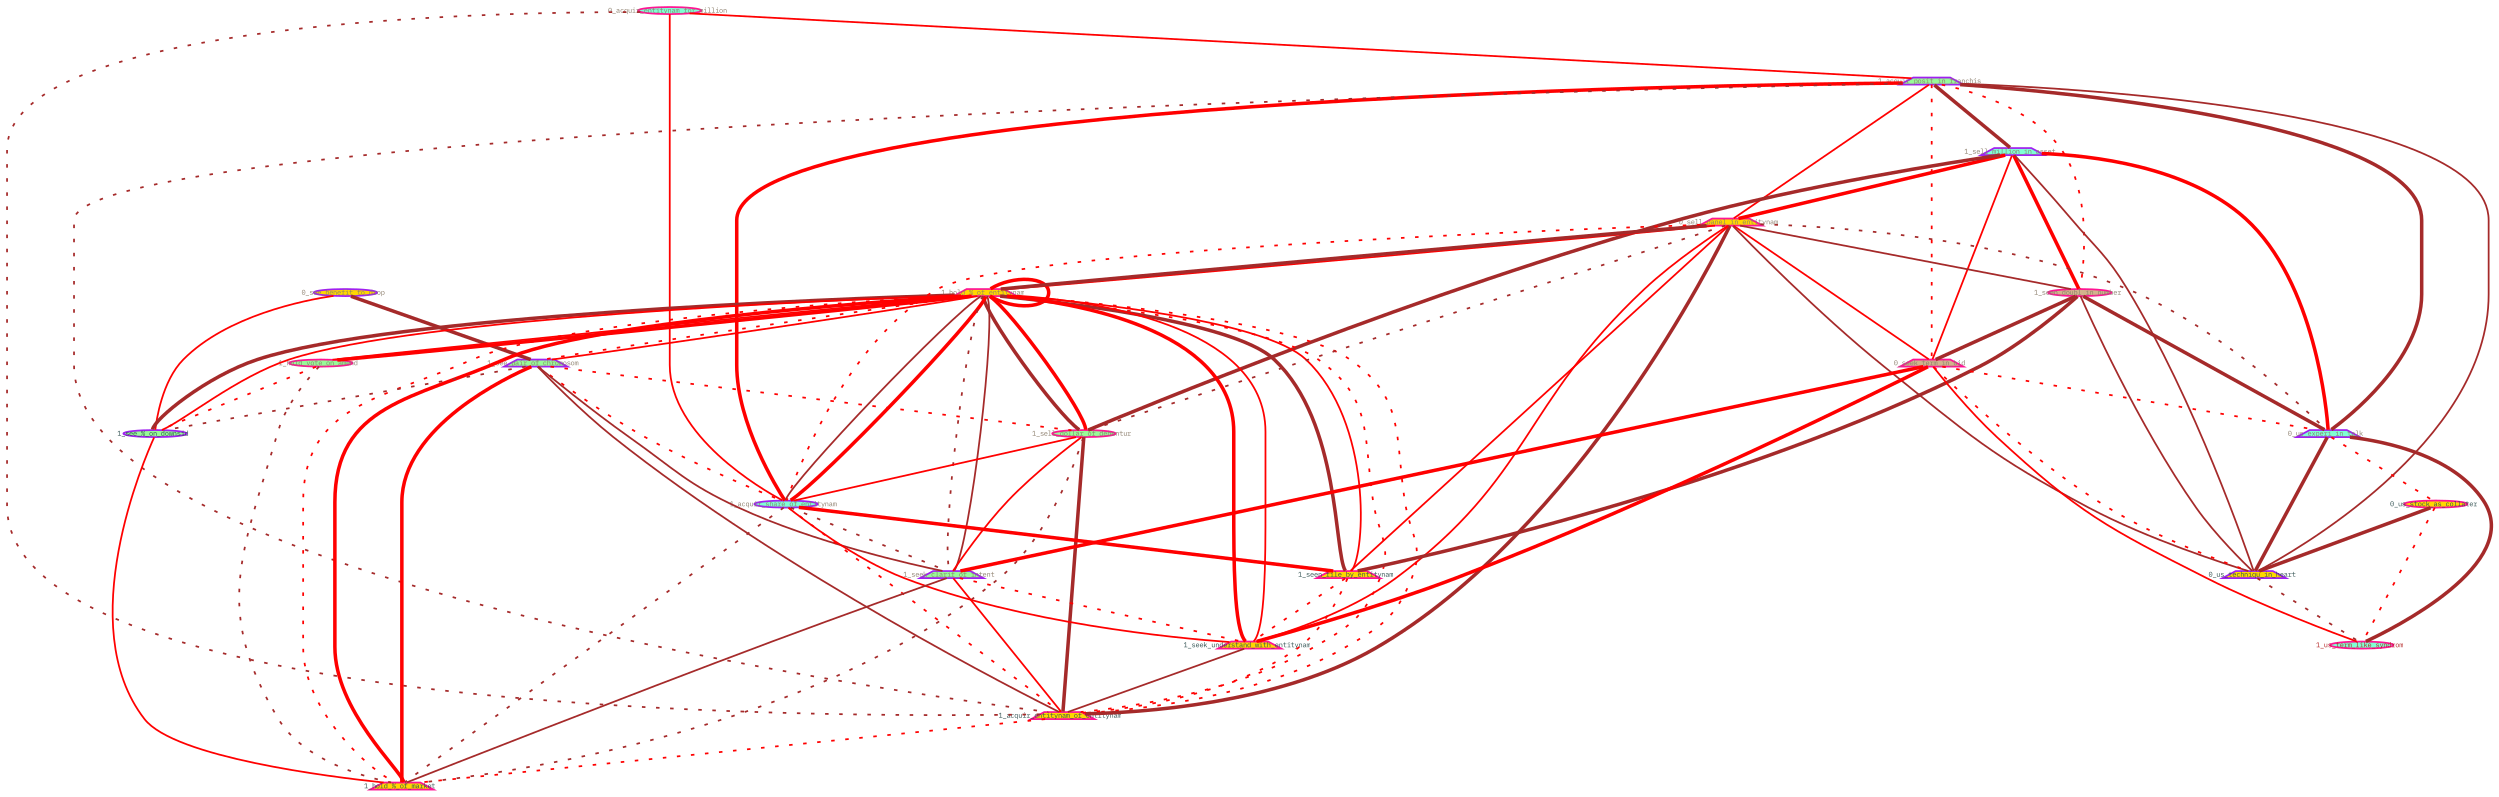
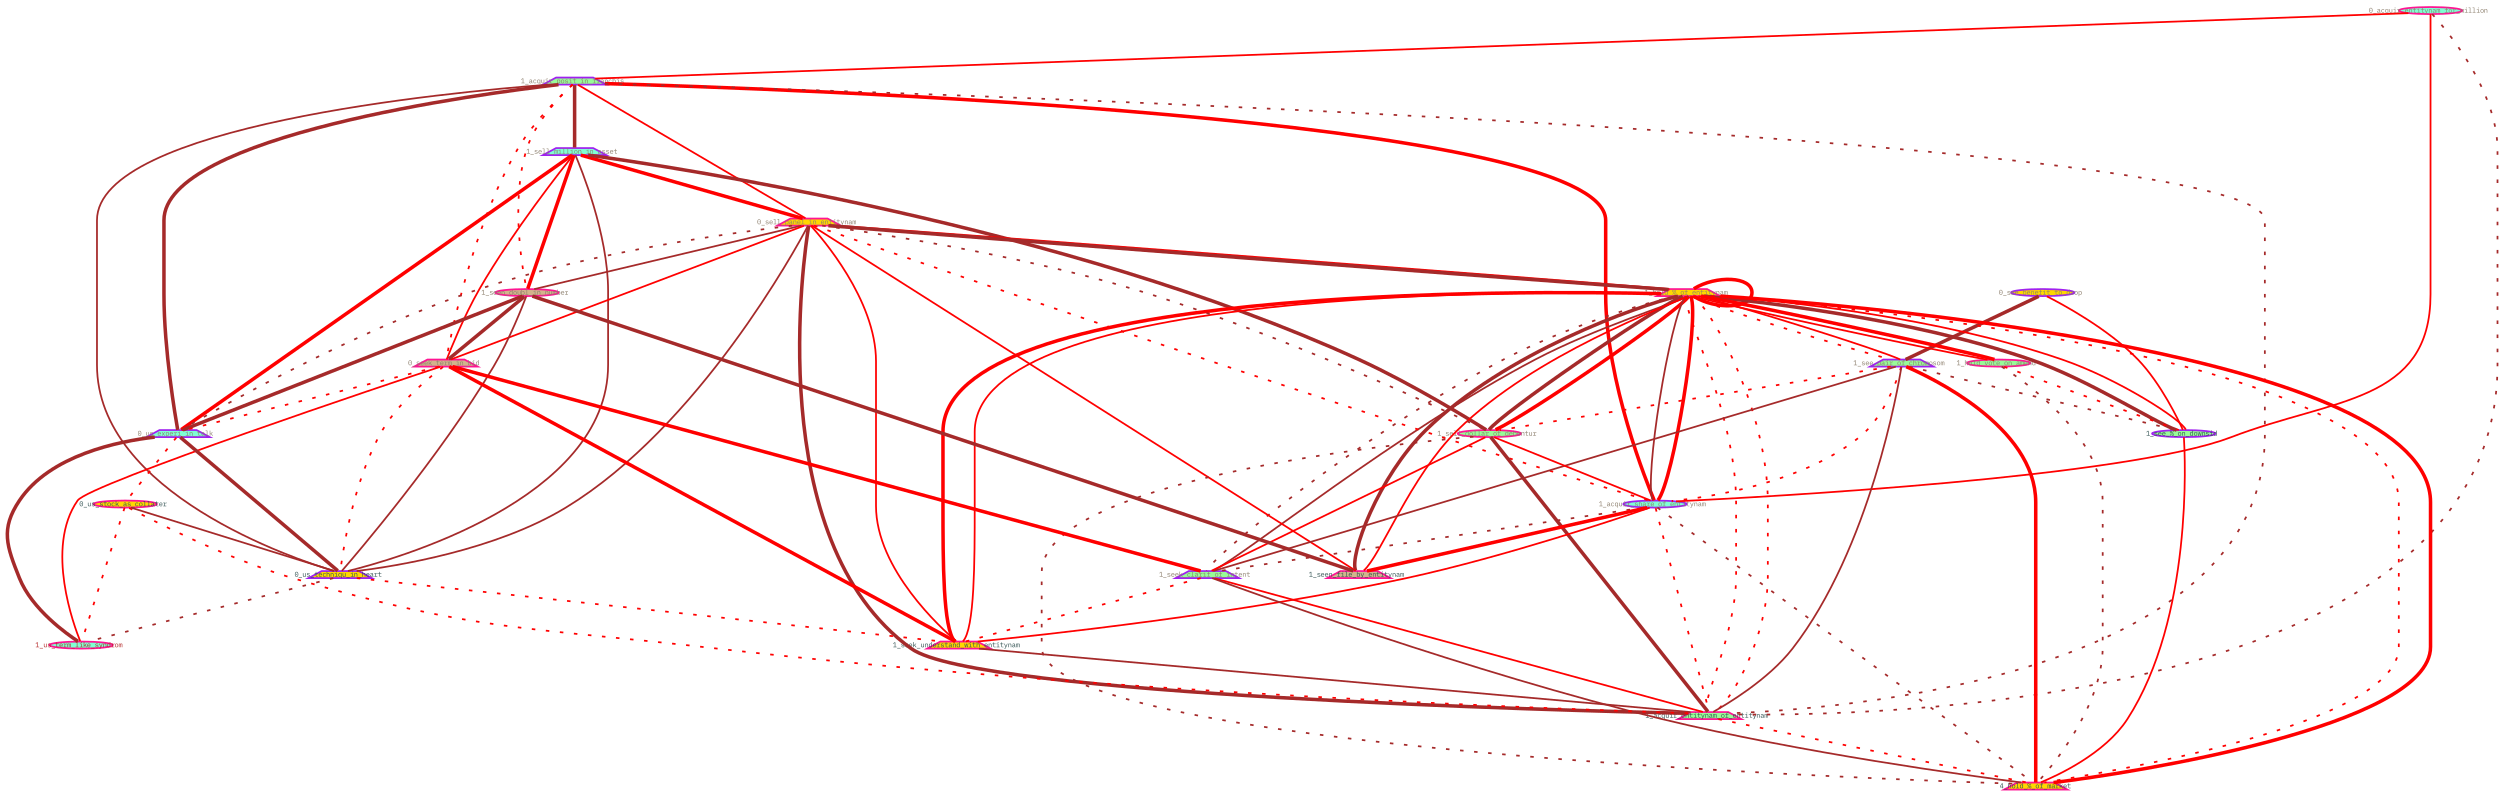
(2345, 539) -> (222, 536)
(1348, 575) -> (1359, 575)
(1299, 610) -> (650, 610)
(1236, 680) -> (898, 667)
(1063, 716) -> (1710, 716)
(402, 786) -> (2036, 786)
